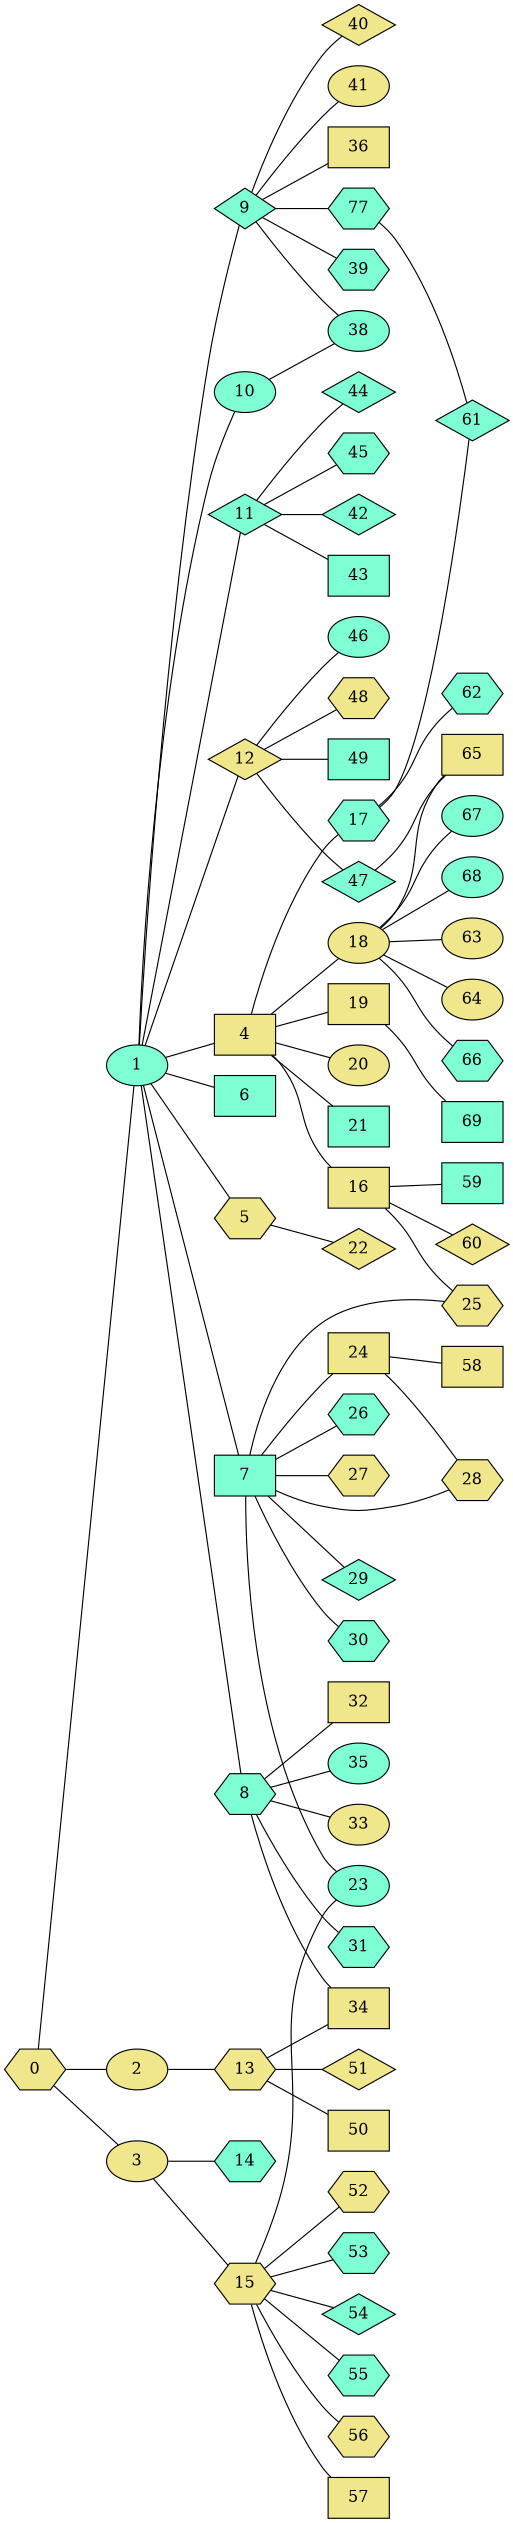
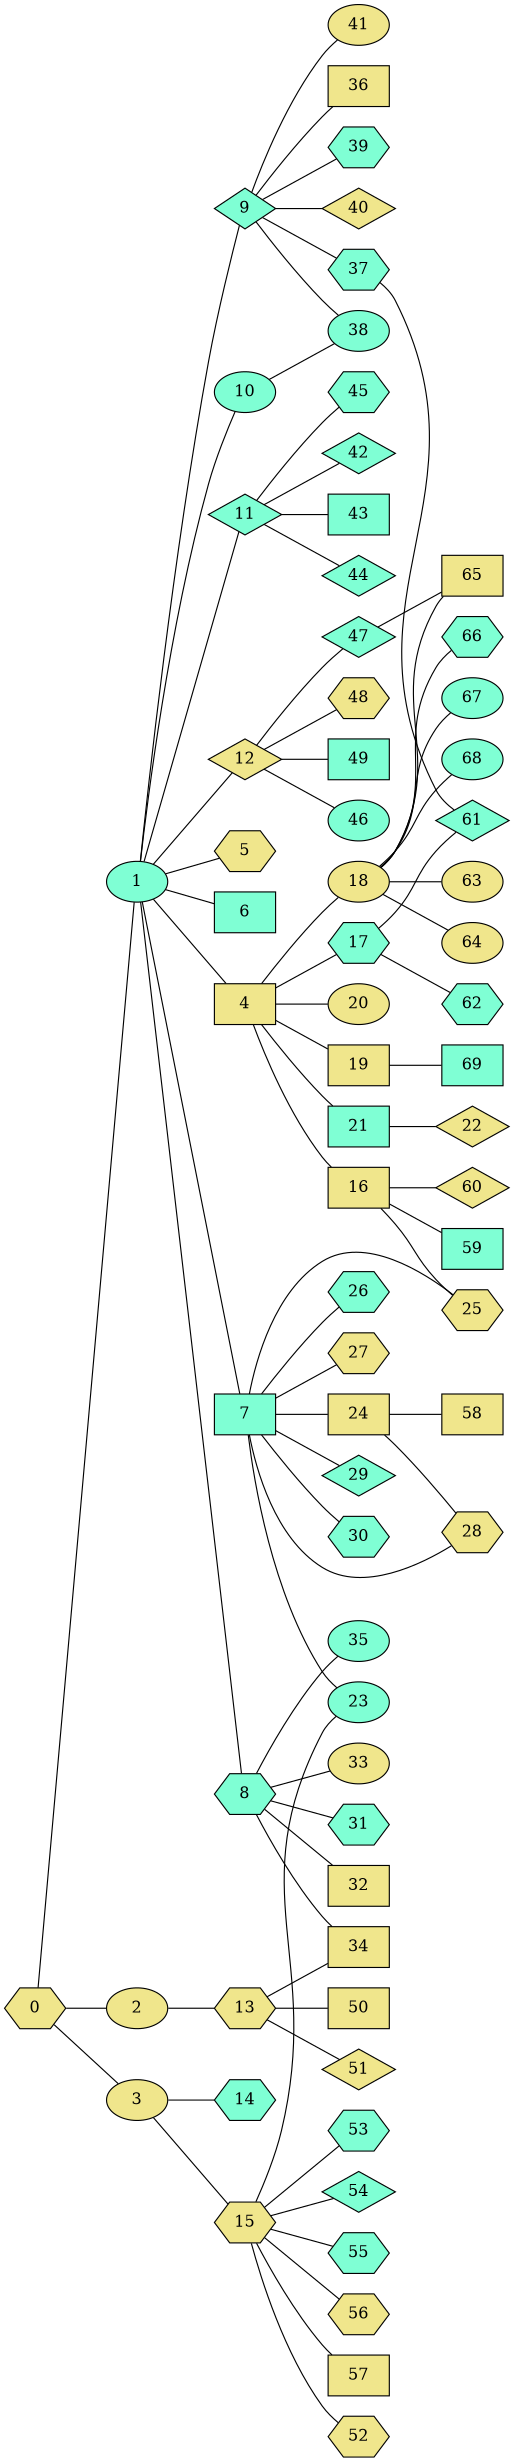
(359, 209) -> (359, 270)
(302, 1234) -> (413, 1127)
